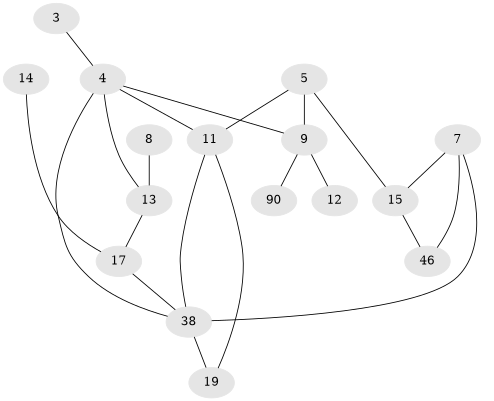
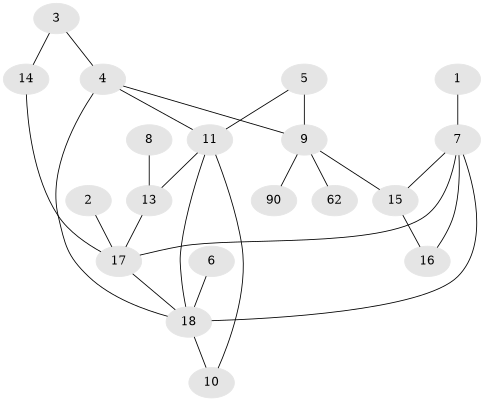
none -> (41, 49)
none -> (458, 79)
(350, 140) -> (350, 170)
(115, 143) -> (180, 170)
none -> (89, 201)
(335, 201) -> (335, 201)
none -> (319, 239)
none -> (212, 261)
(427, 261) -> (427, 261)
(189, 322) -> (189, 322)
(212, 383) -> (212, 383)
